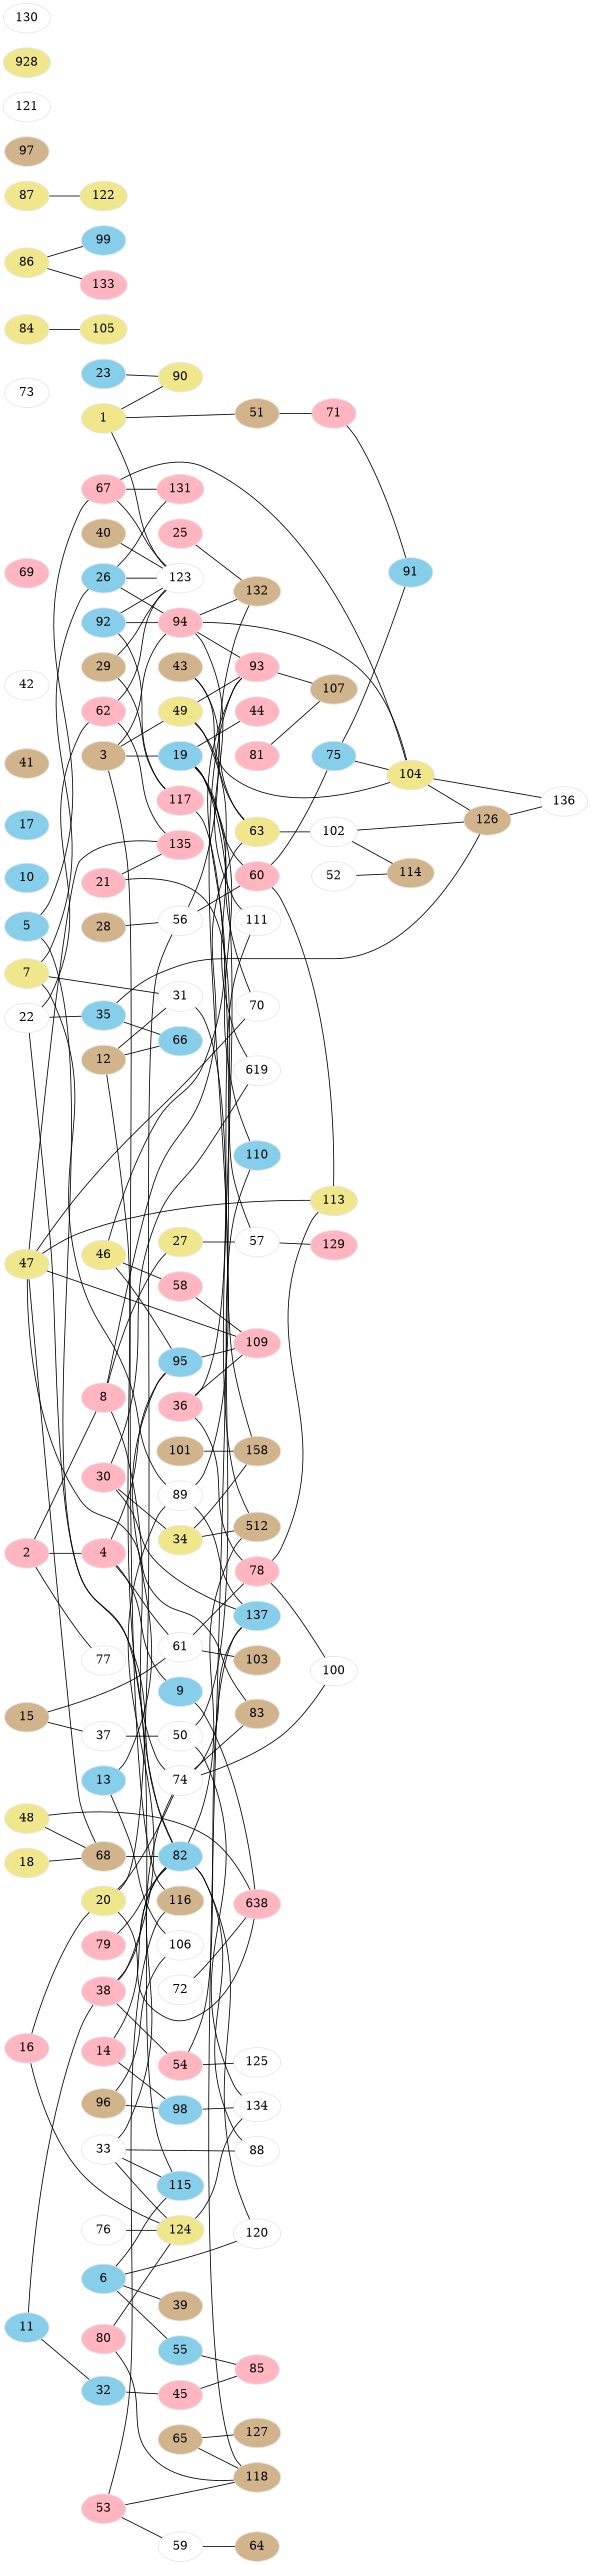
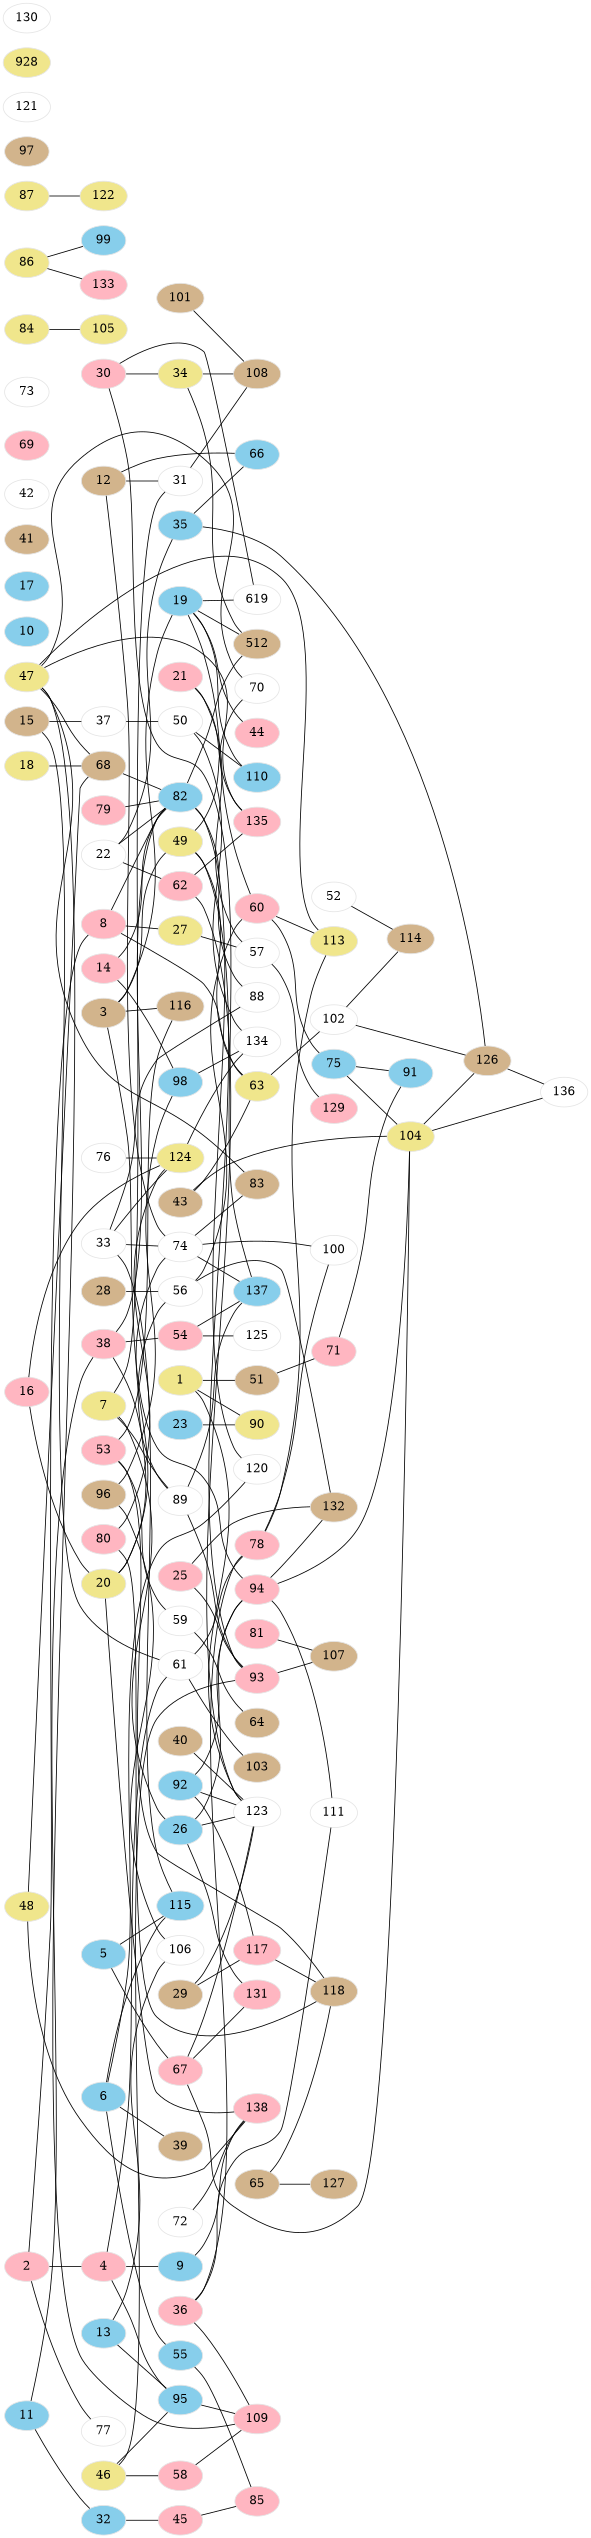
(219, 645) -> (219, 1627)
(257, 1451) -> (257, 374)
(257, 1904) -> (257, 2108)
